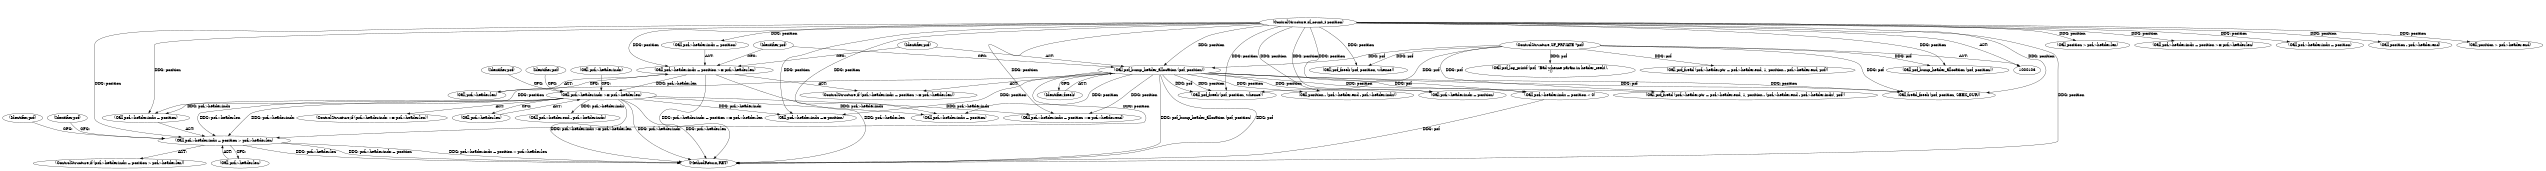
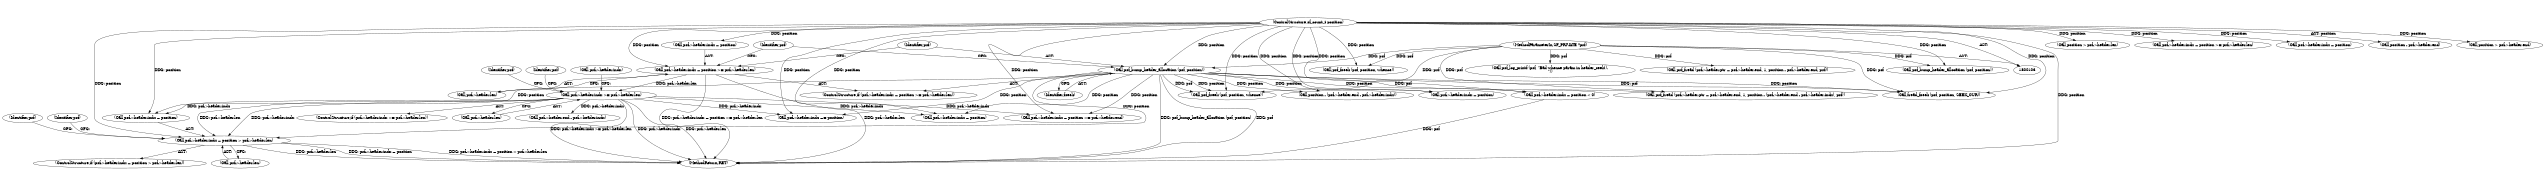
(2323, 34) -> (2323, 34)
(1550, 45) -> (1550, 45)
(2027, 70) -> (2027, 70)
